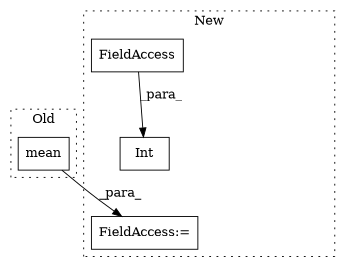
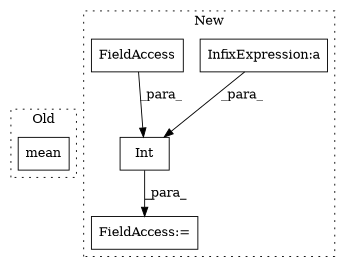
none -> (264, 55)
(90, 193) -> (145, 189)
